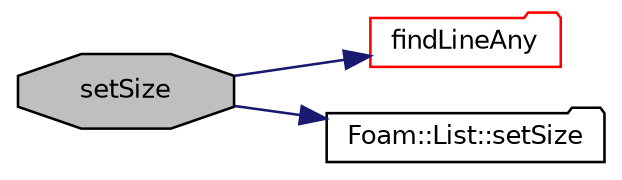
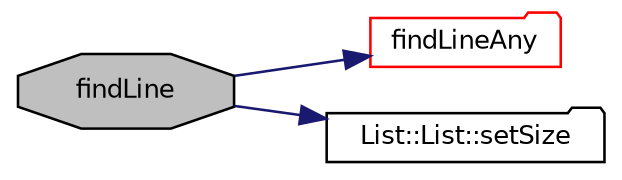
(126, 91) -> (126, 91)
(466, 138) -> (466, 138)
